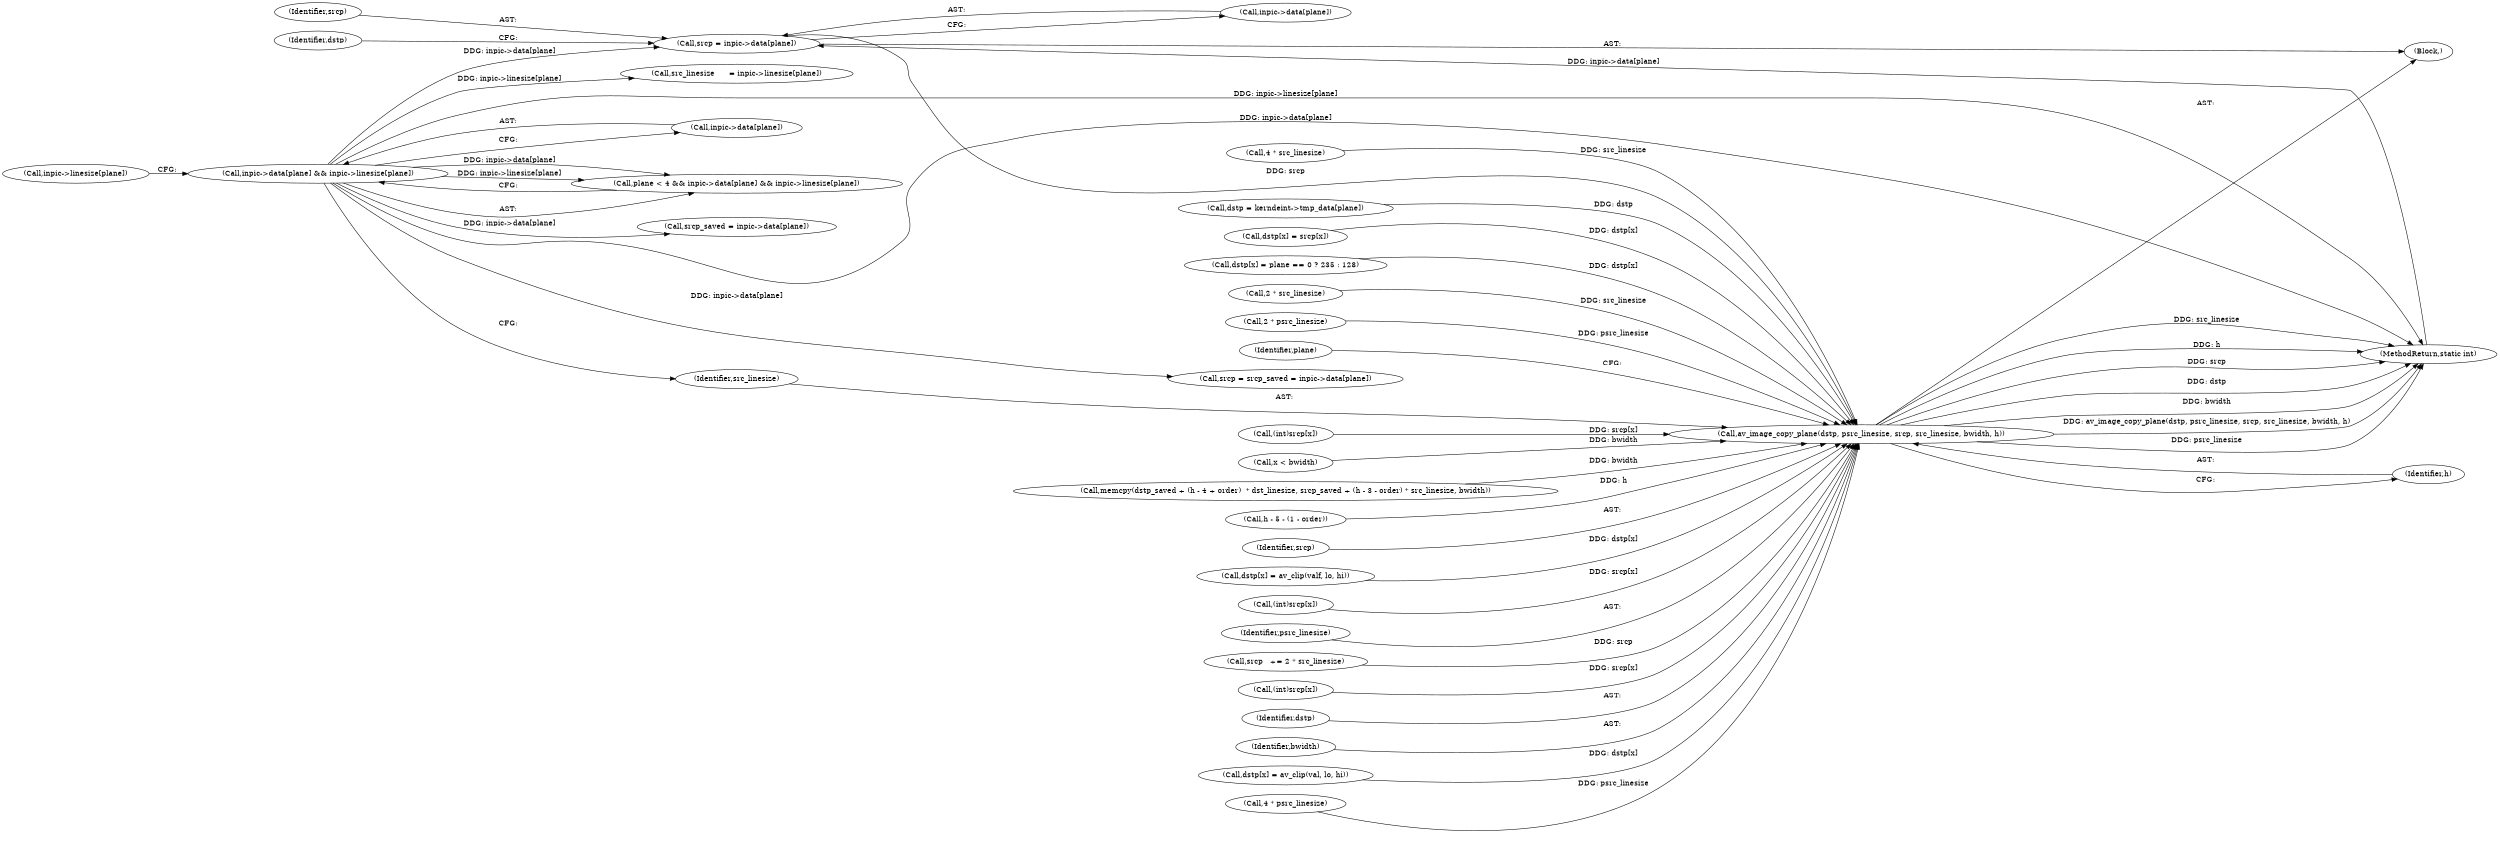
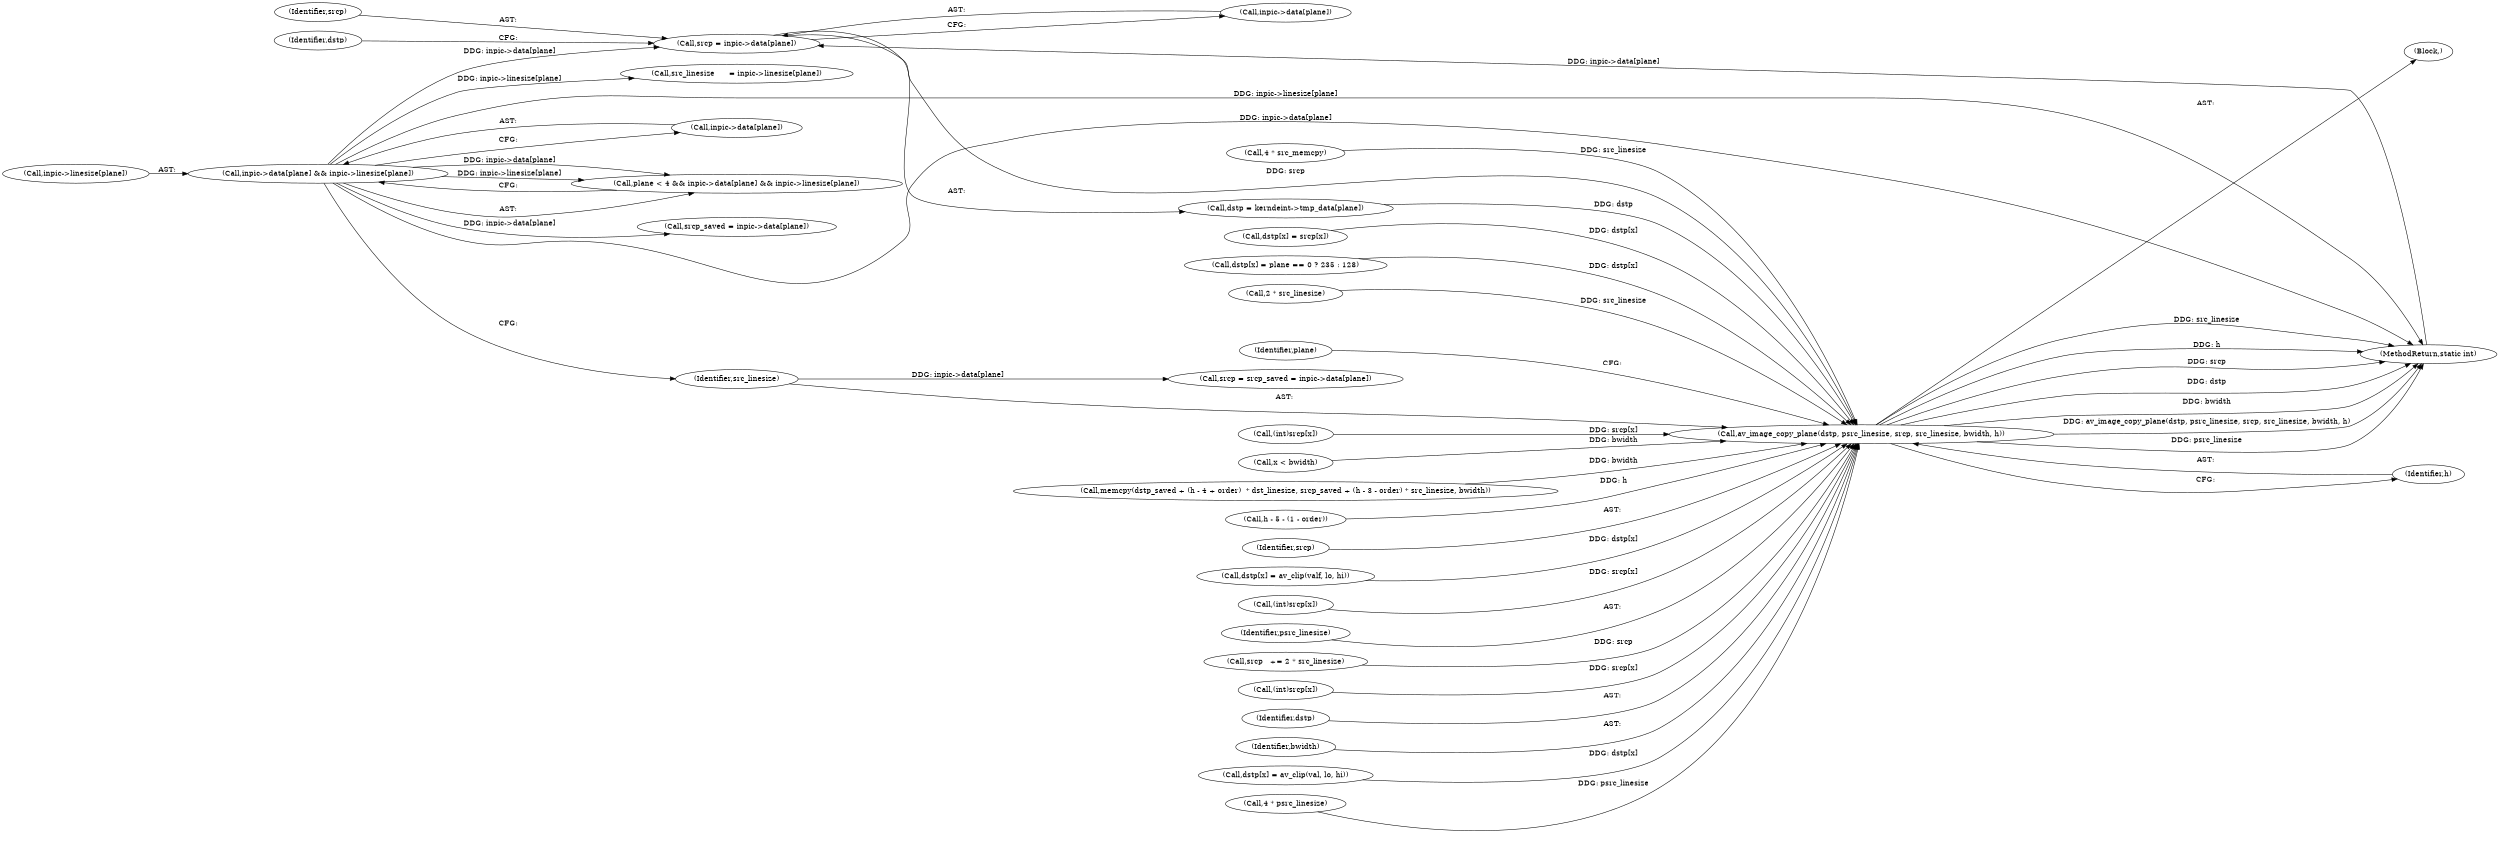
(1609, 48) -> (906, 180)
(1286, 153) -> (1286, 153)
(169, 170) -> (169, 170)
(1286, 322) -> none
(734, 335) -> (981, 379)
